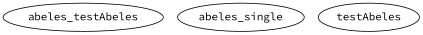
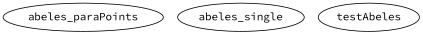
(83, 17) -> (83, 17)
